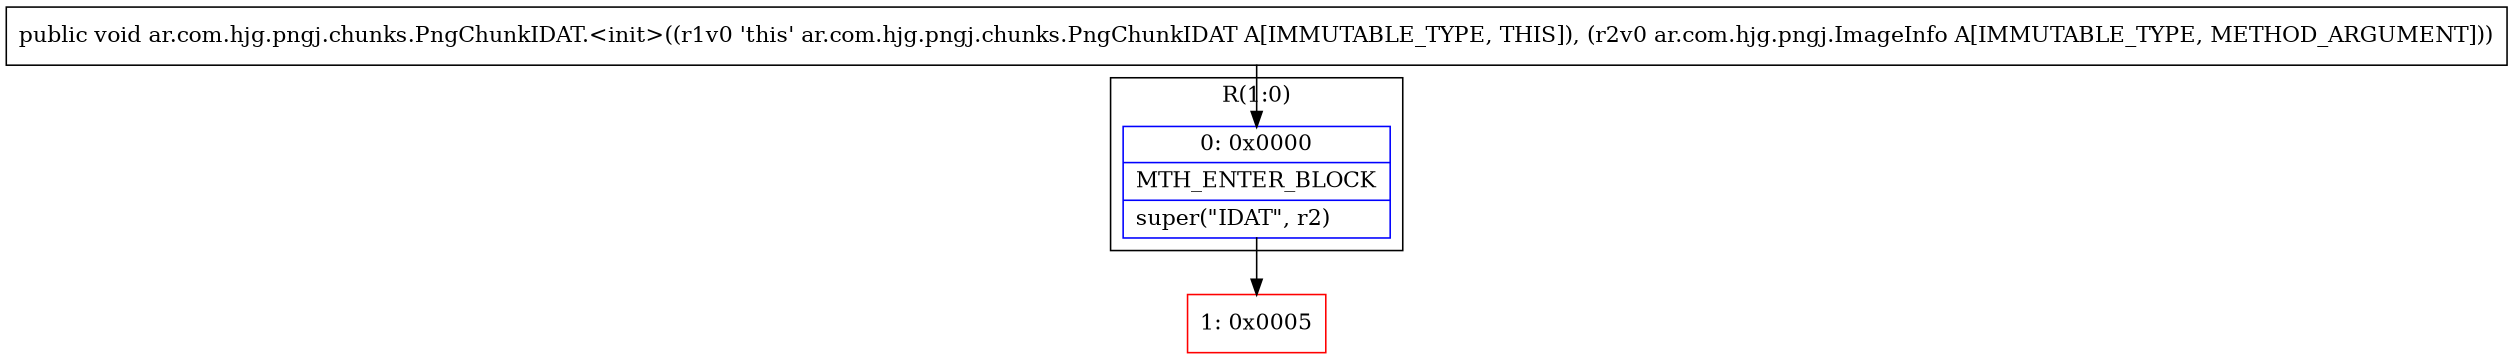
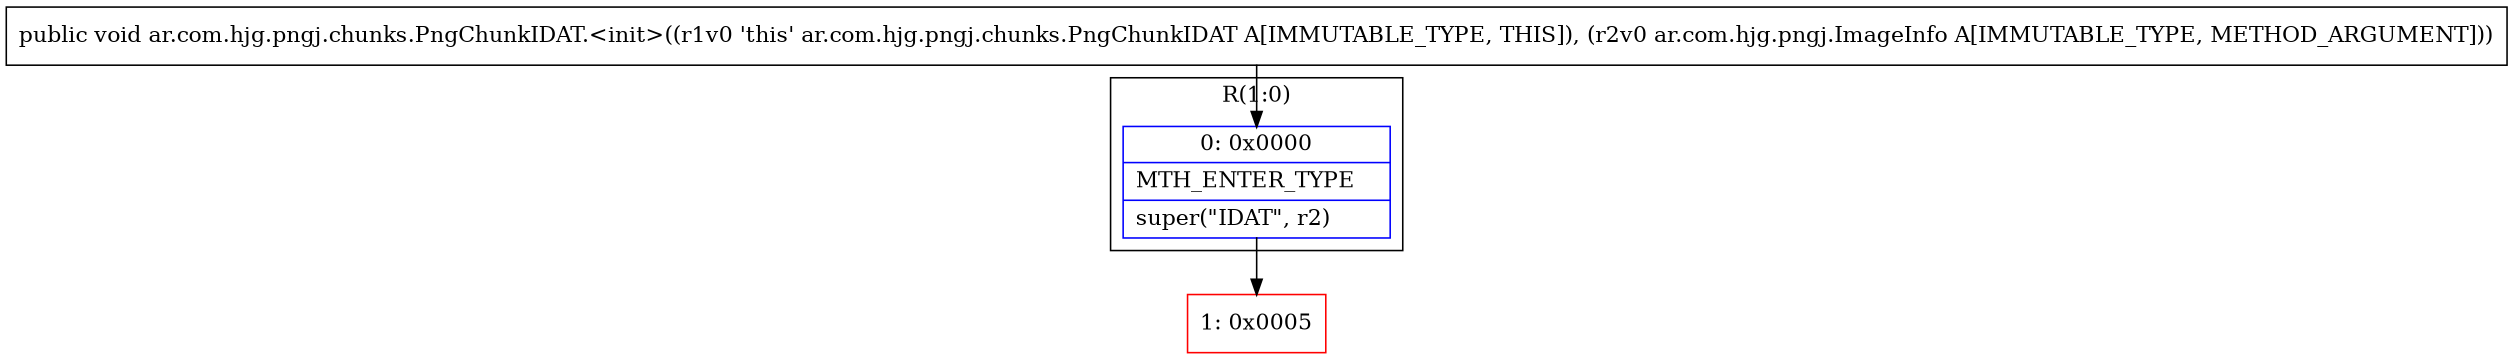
(1257, 181) -> (1246, 181)
